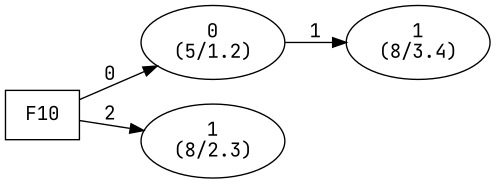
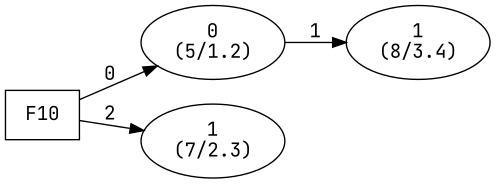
(213, 141) -> (213, 141)
